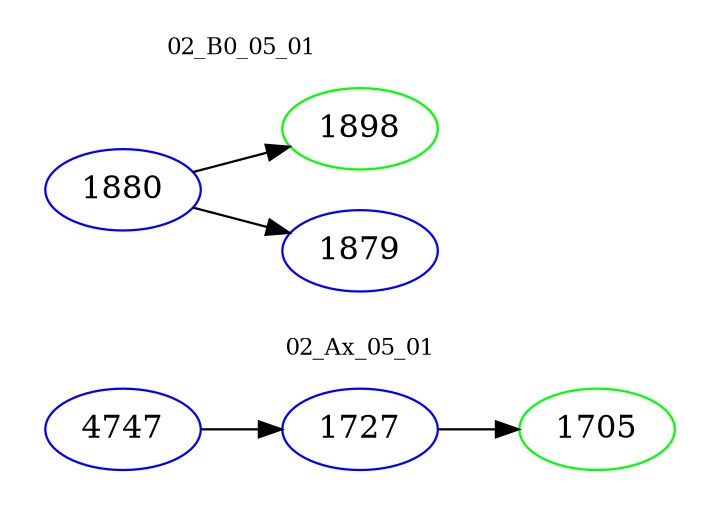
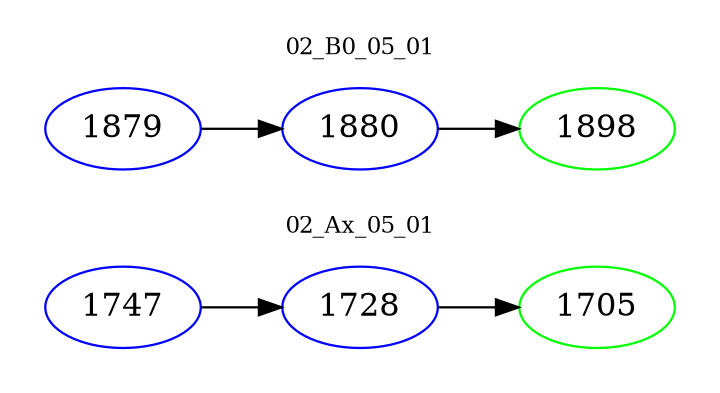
(230, 217) -> (230, 129)
(123, 429) -> (123, 307)
(360, 429) -> (360, 307)
